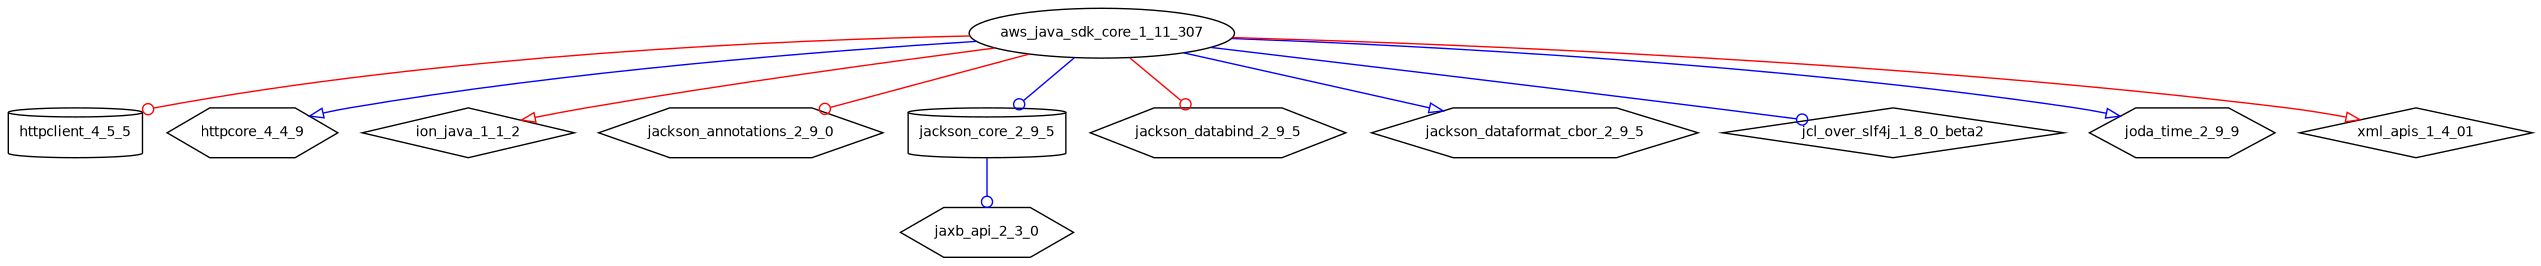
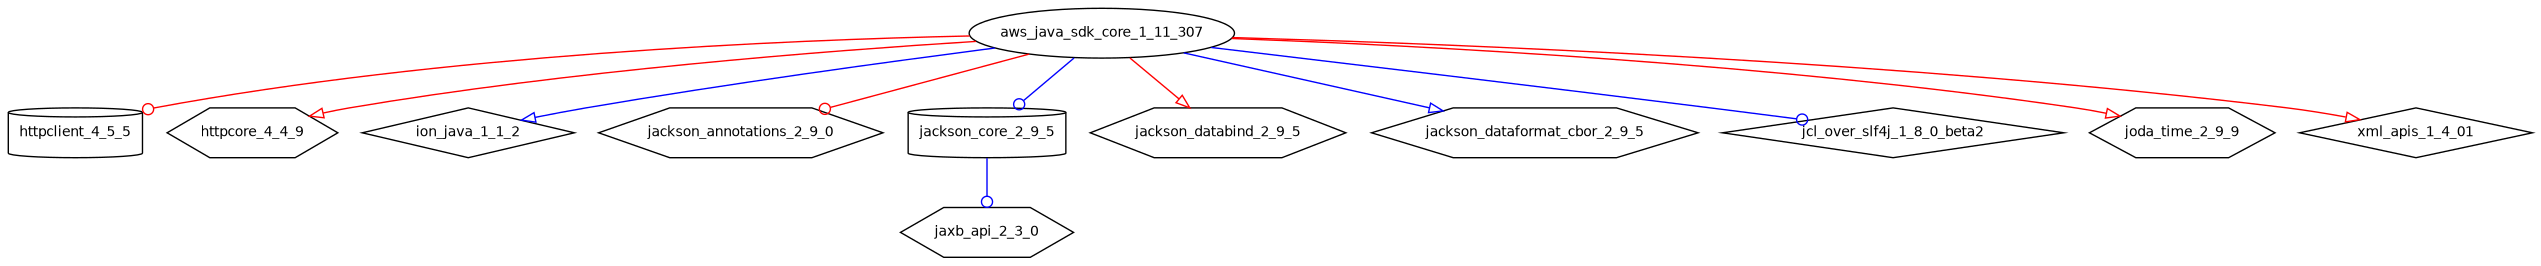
(1692, 66) -> (1692, 66)
(649, 68) -> (649, 68)
(1155, 79) -> (1155, 78)
(764, 80) -> (764, 80)
